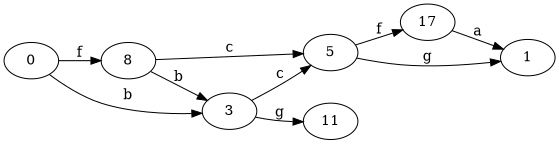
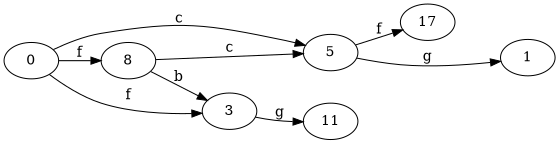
(473, 38) -> none
(277, 86) -> (173, 25)
(128, 96) -> (128, 96)
